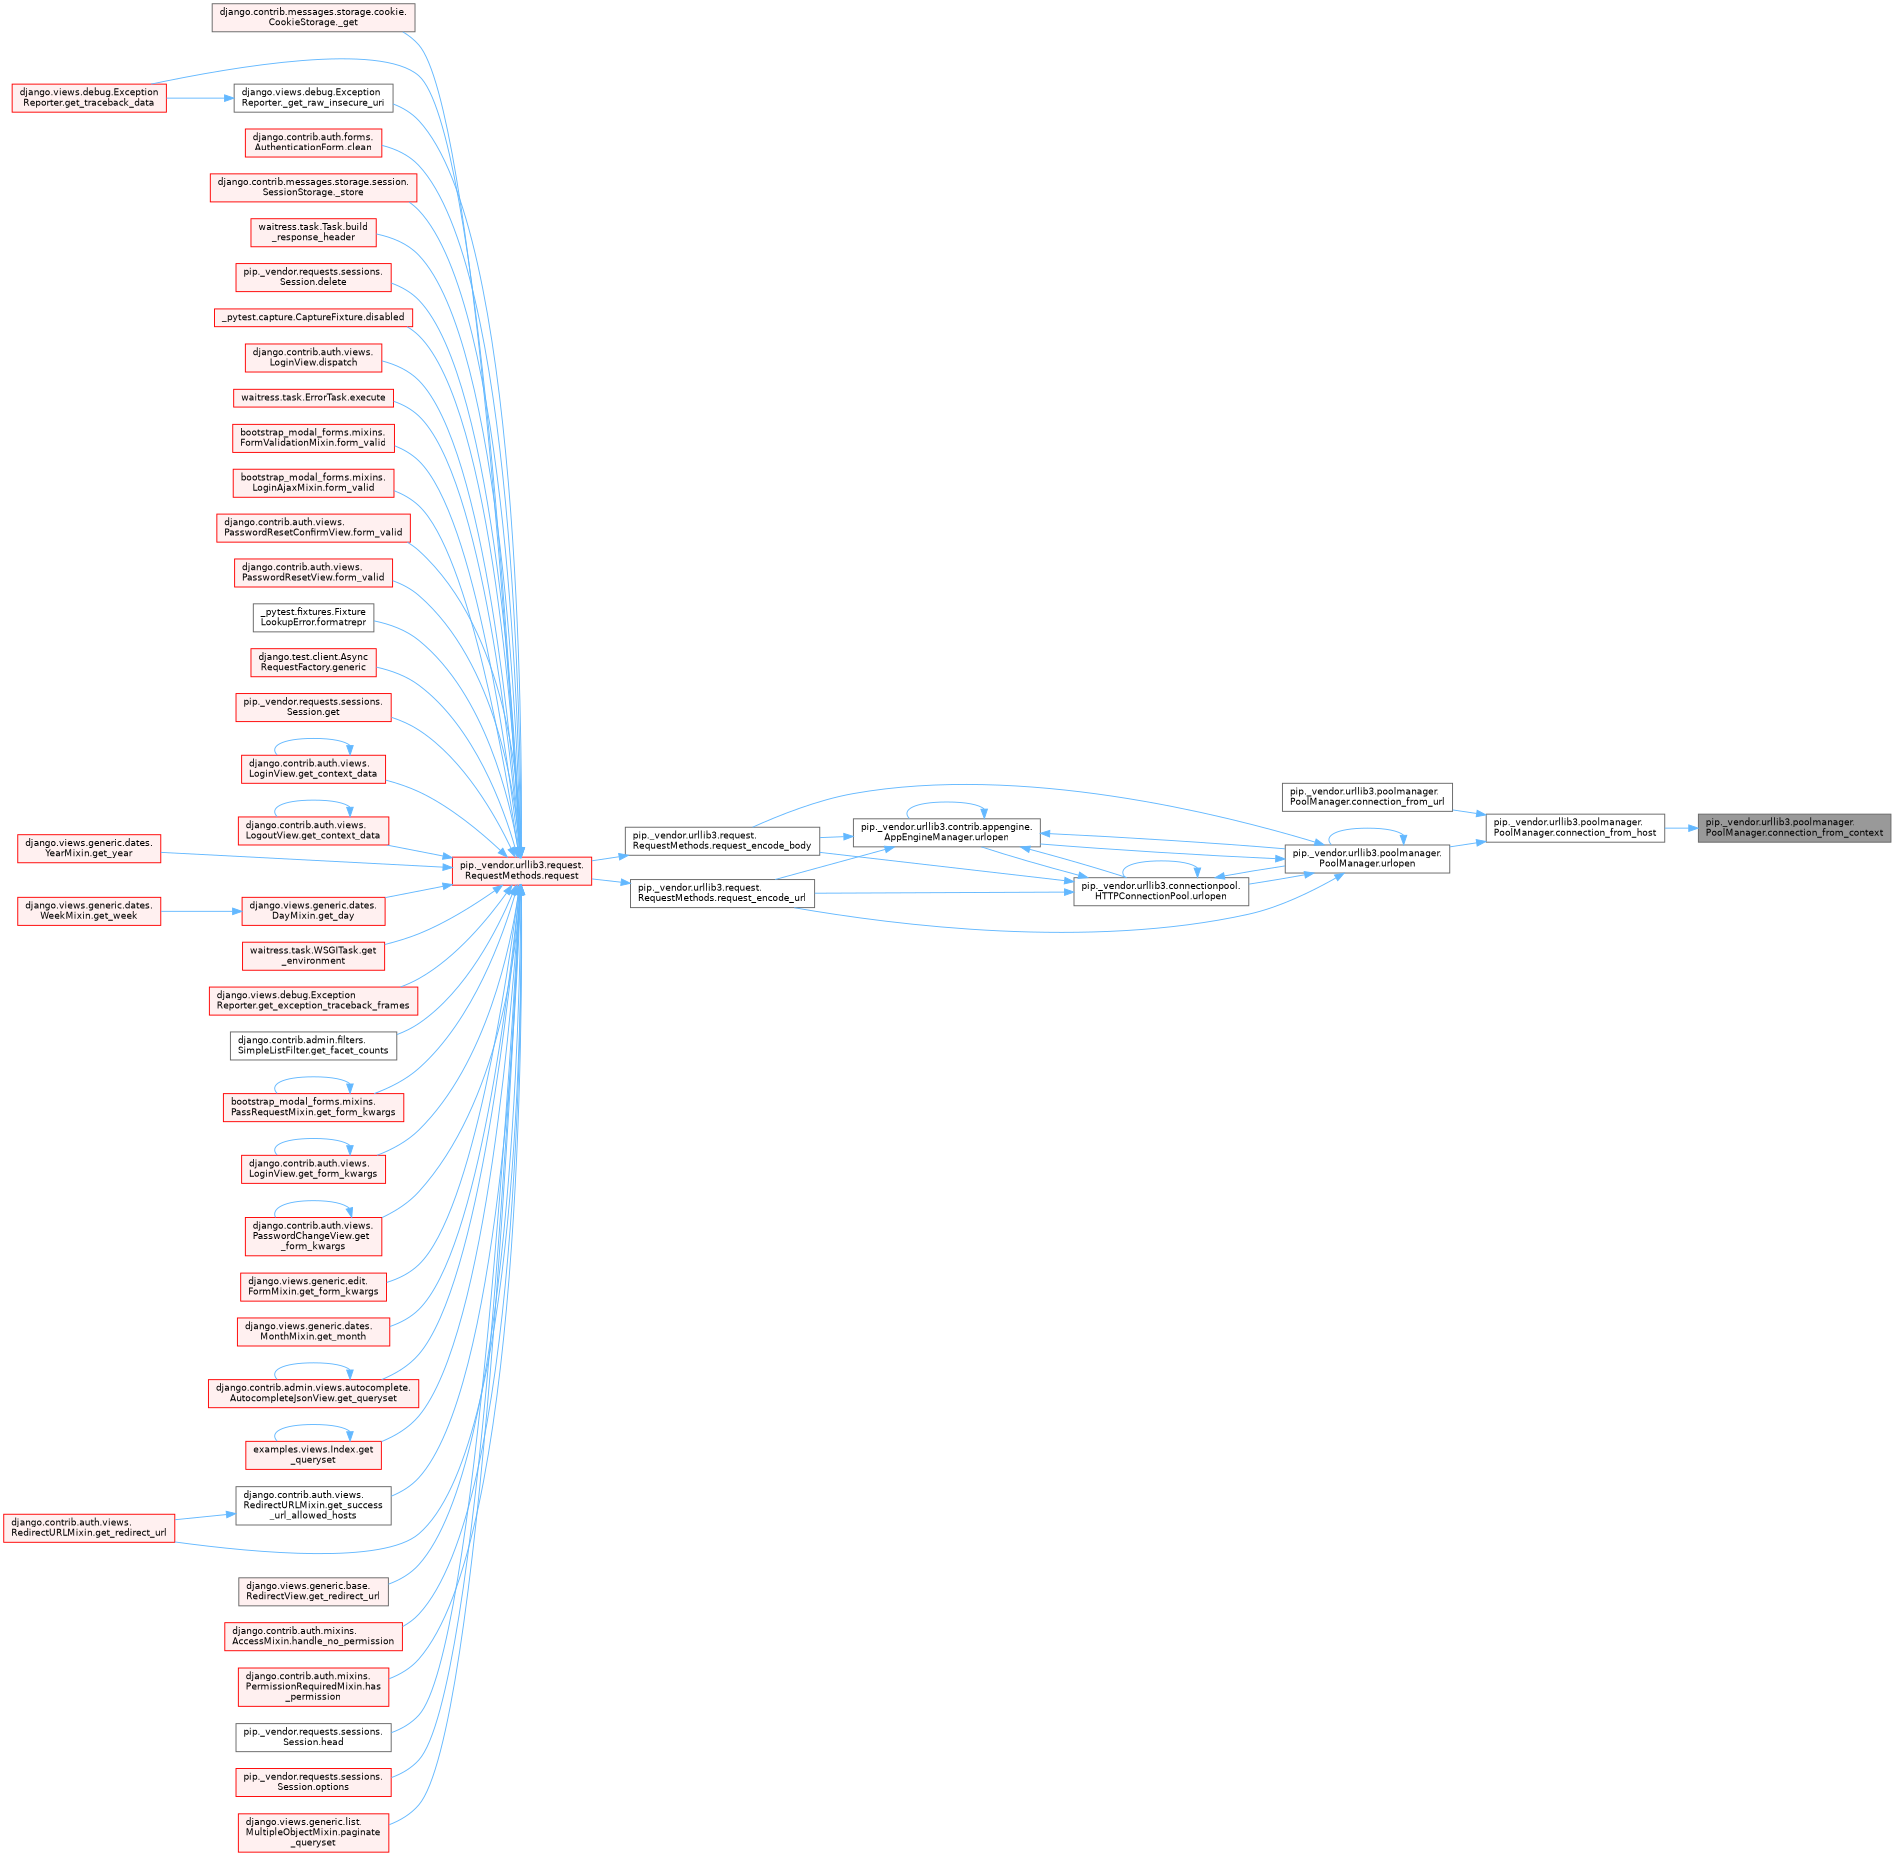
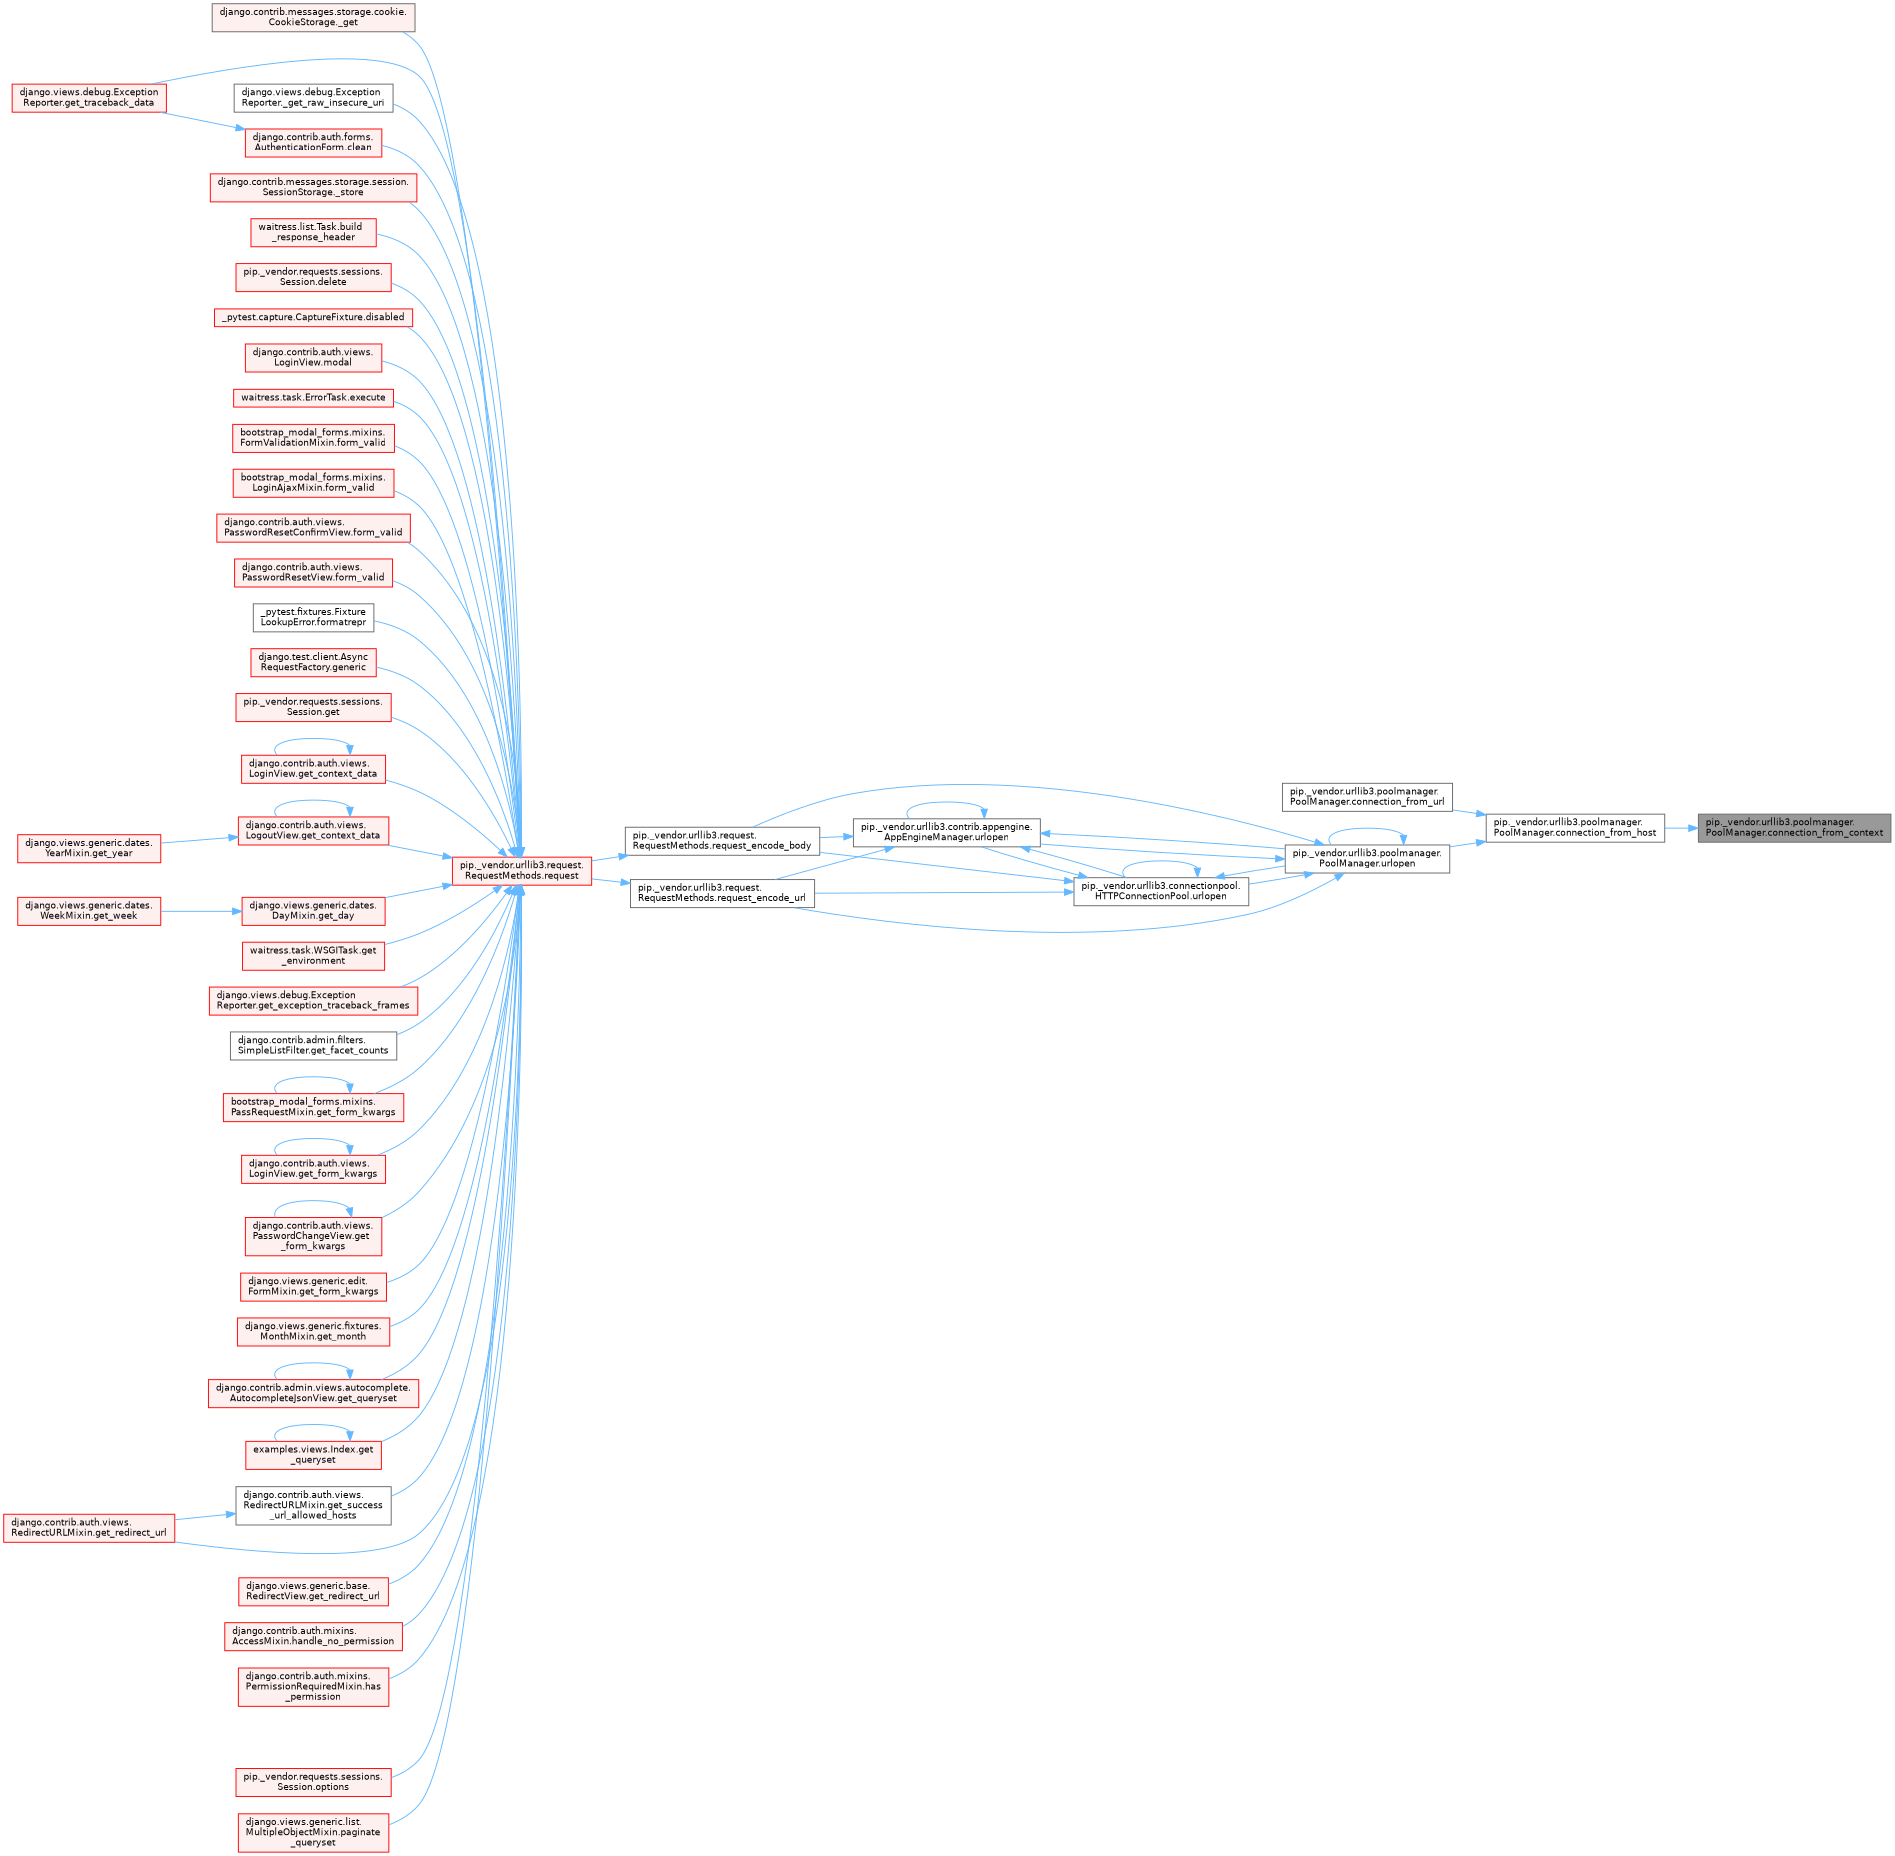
(195, 98) -> (198, 120)
(314, 233) -> (314, 233)
(314, 358) -> (314, 358)
(302, 860) -> (195, 840)
(314, 1332) -> (314, 1332)
(314, 1592) -> (314, 1592)
(314, 1738) -> none
